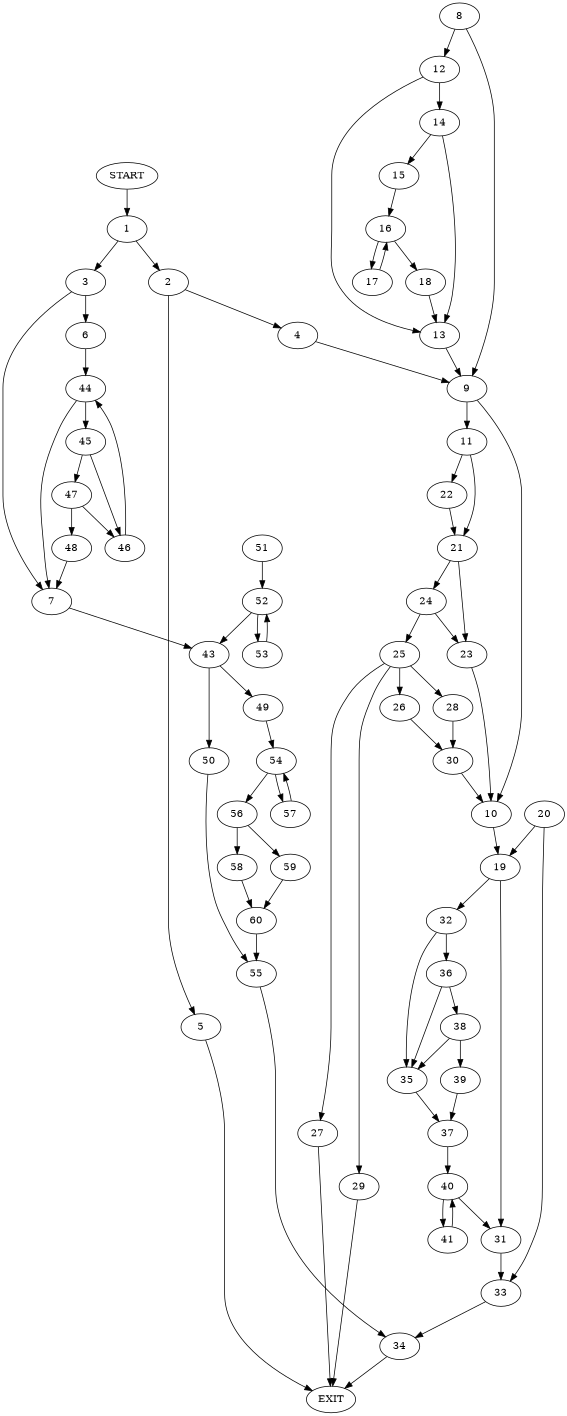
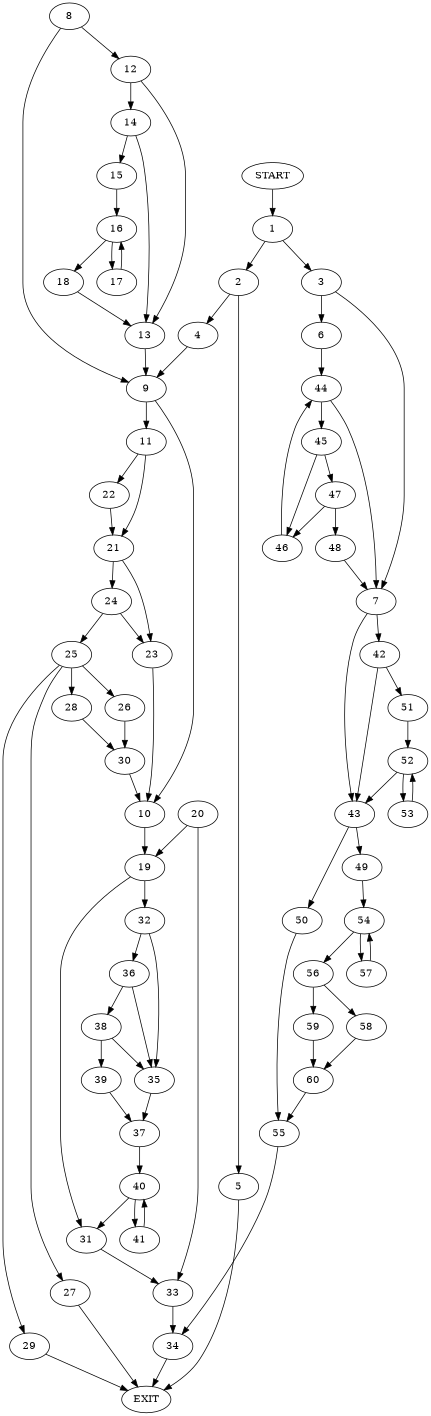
none -> (380, 655)
